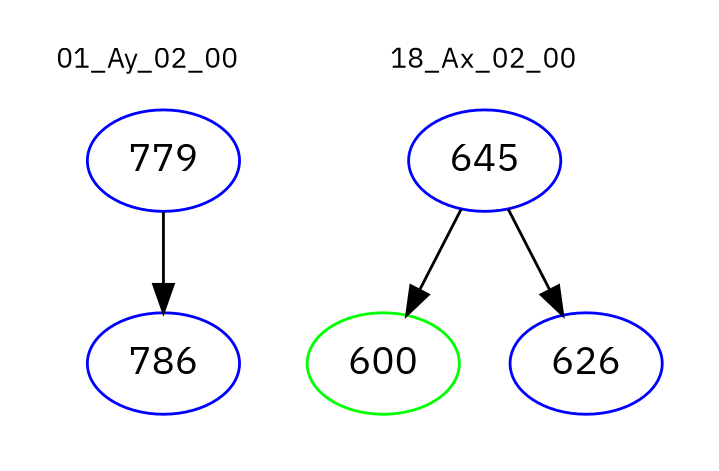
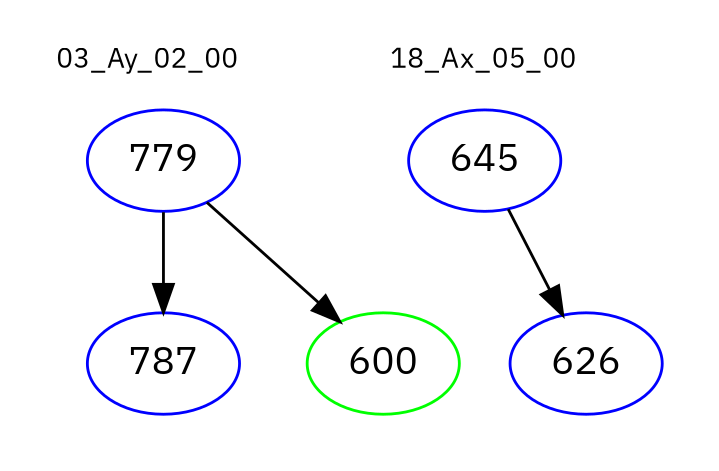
(148, 61) -> (148, 61)
(485, 61) -> (485, 61)
(440, 249) -> (243, 235)
(163, 364) -> (163, 364)
